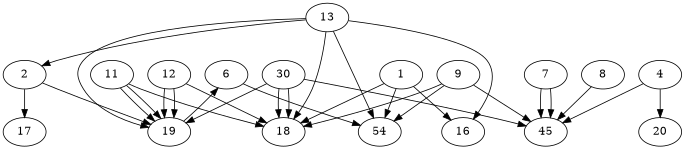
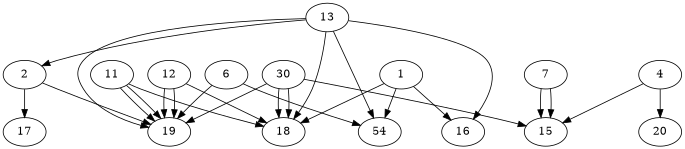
(458, 75) -> none
(603, 75) -> none
(203, 104) -> (197, 99)
(546, 132) -> (546, 132)
